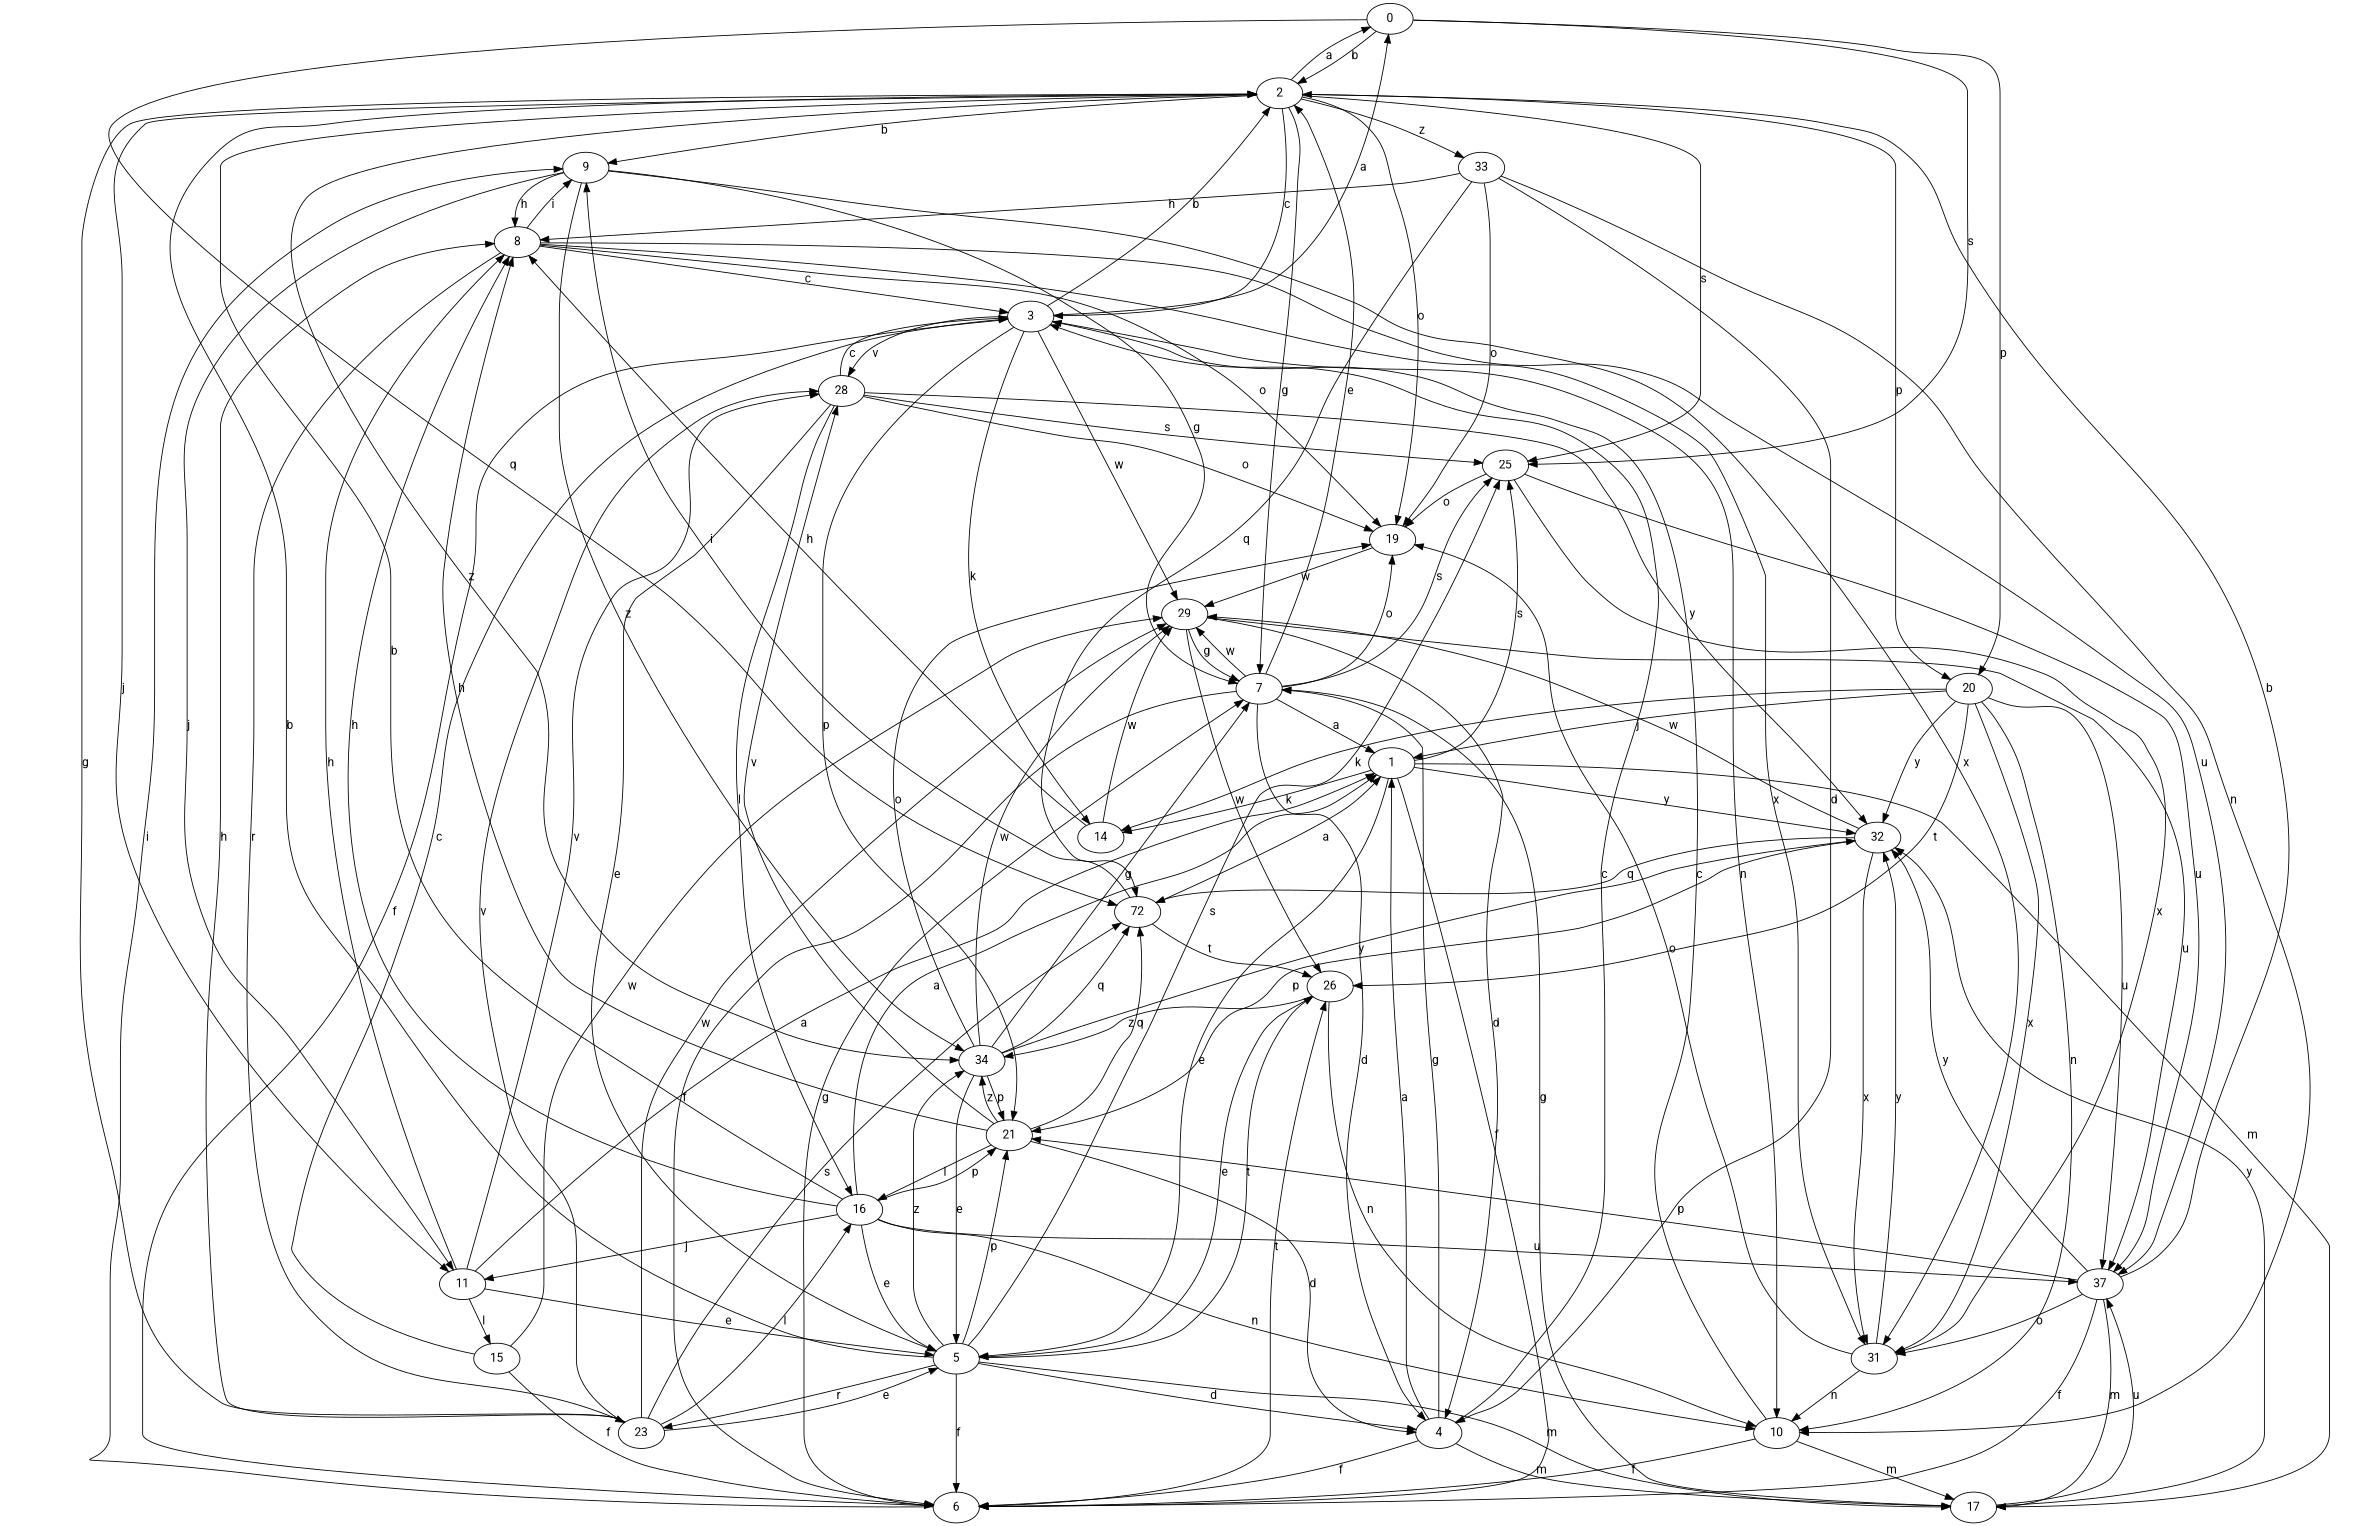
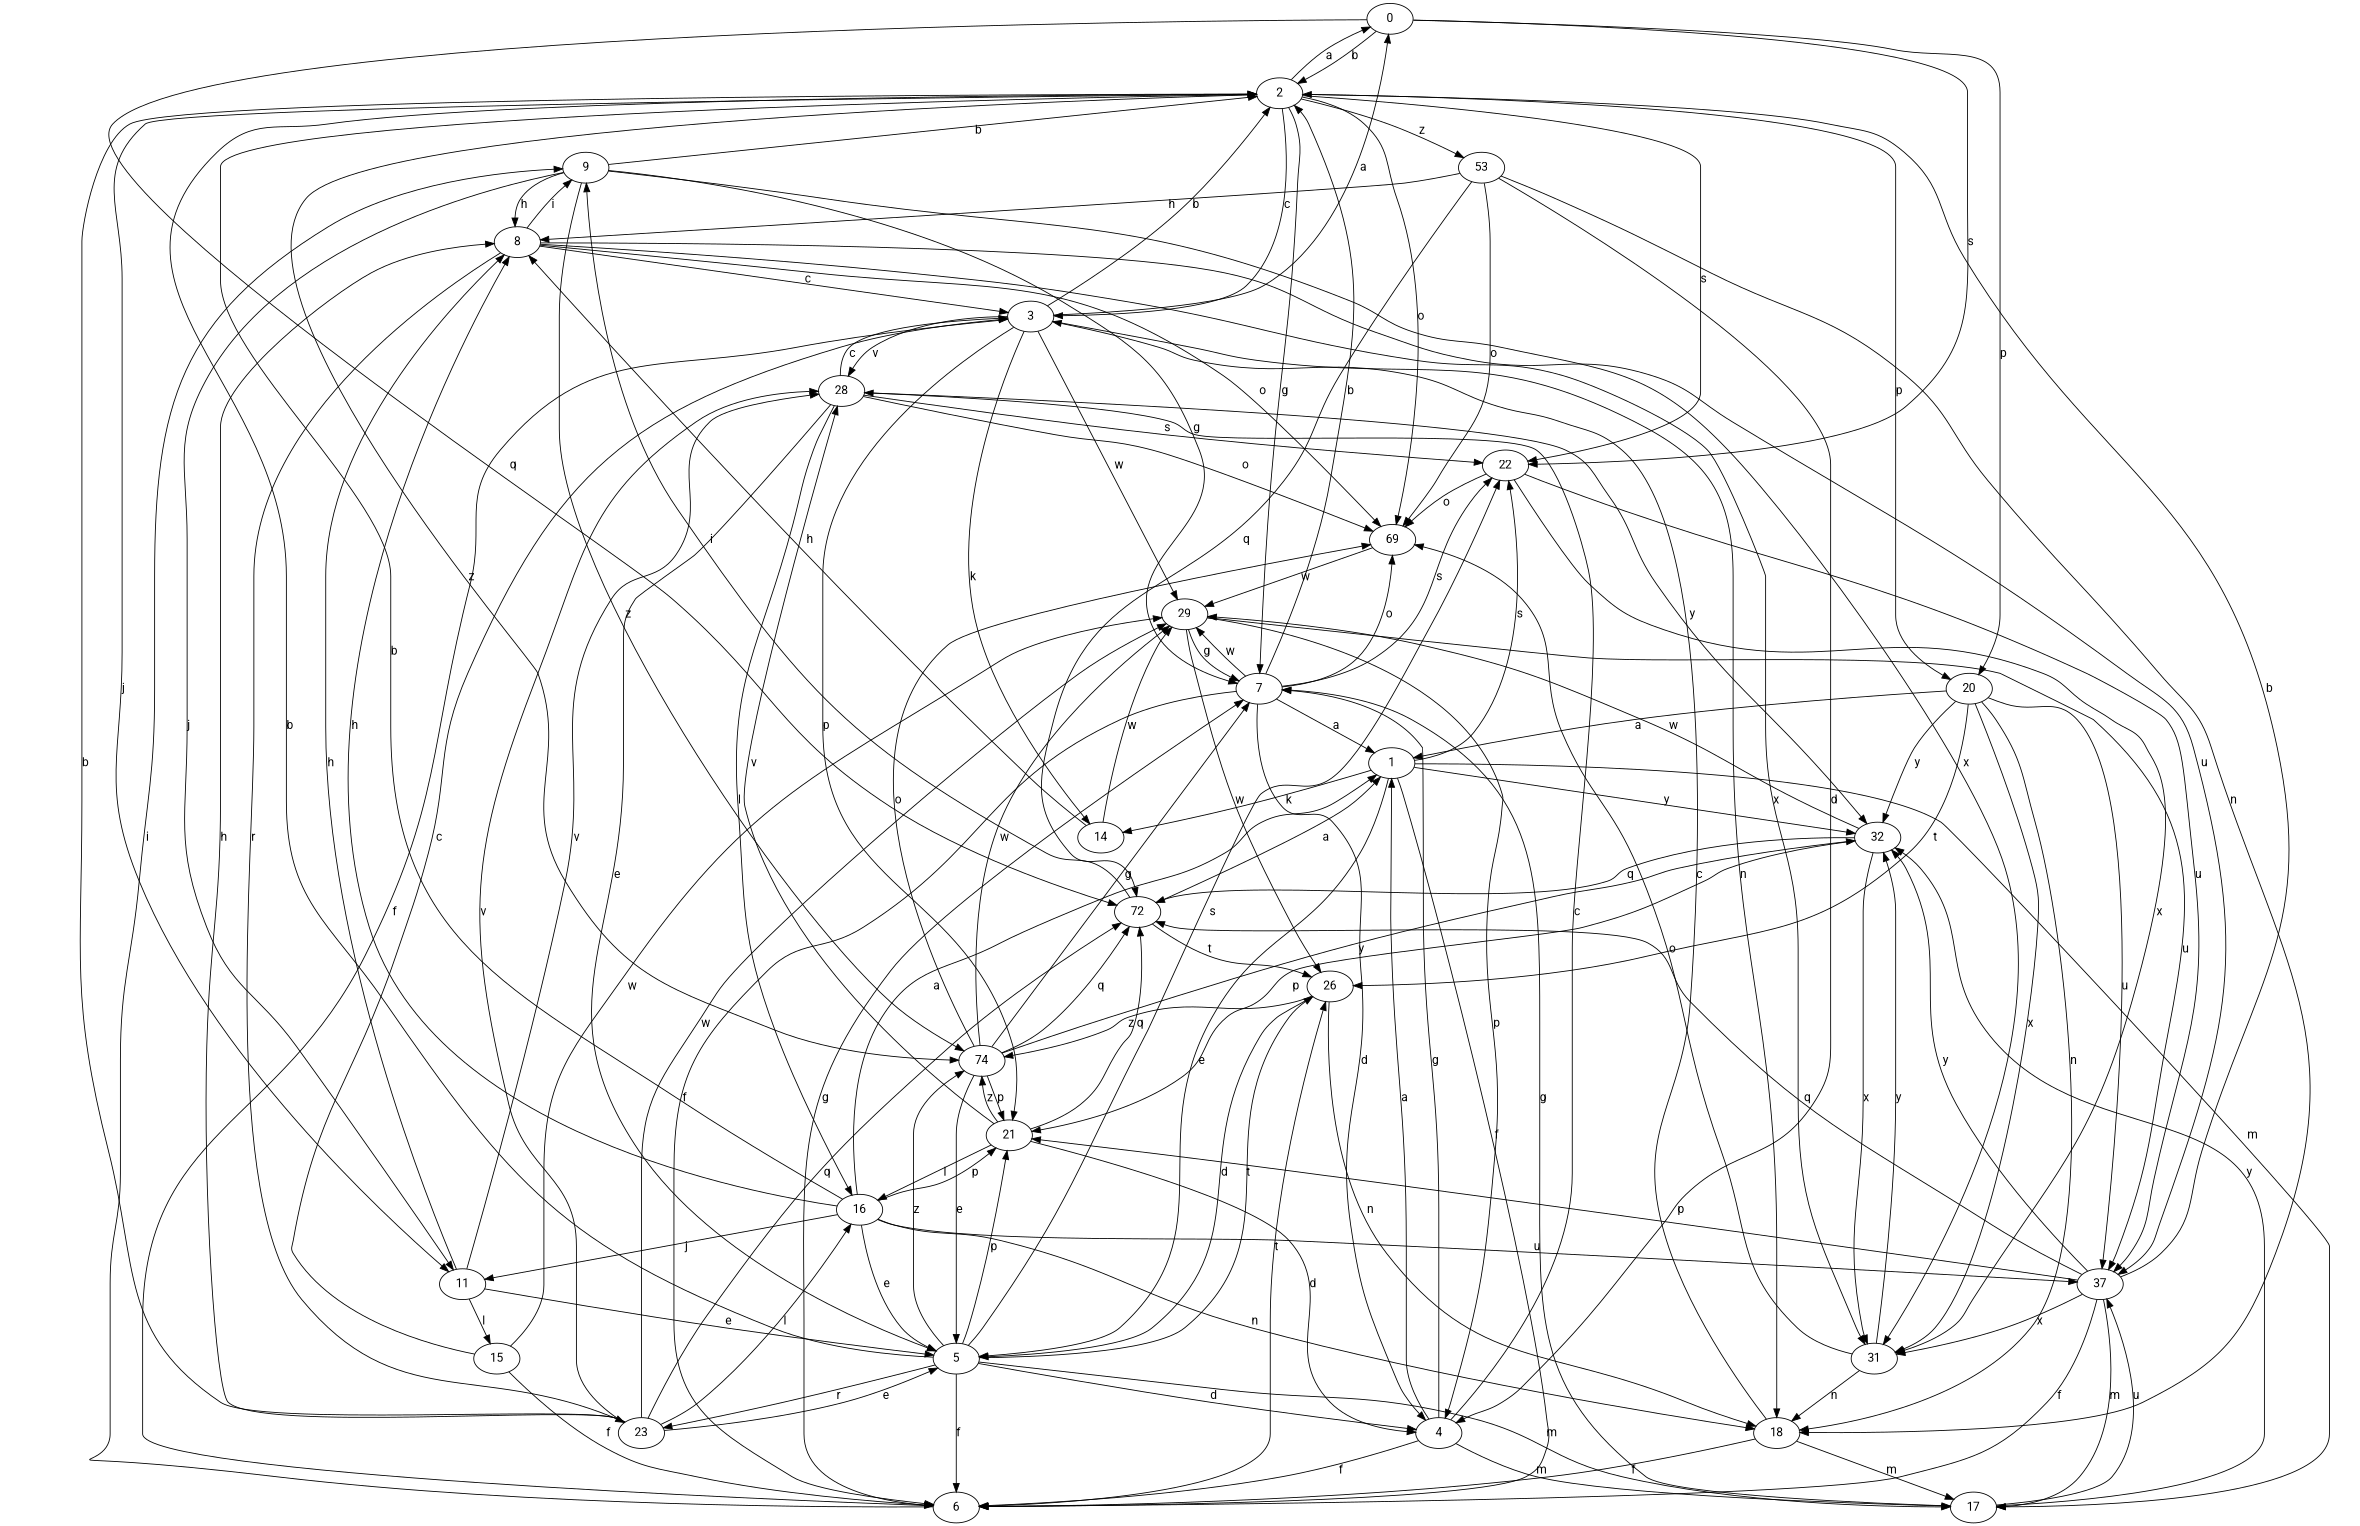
(936, 118) -> (929, 131)
(1482, 168) -> (1482, 168)
(1351, 391) -> (1351, 391)
(1506, 465) -> (1506, 465)
(1393, 540) -> (1393, 540)
(1648, 678) -> (1593, 611)
(1530, 715) -> none
(1638, 726) -> (1638, 726)
(85, 763) -> (85, 763)
(500, 849) -> none
none -> (1654, 947)
(916, 961) -> none
(1497, 1024) -> (1497, 1024)
(982, 1061) -> (982, 1061)
(828, 1173) -> (828, 1173)
(1225, 1173) -> (1225, 1173)
(2040, 1321) -> (2040, 1321)
(1777, 1433) -> (1777, 1433)
